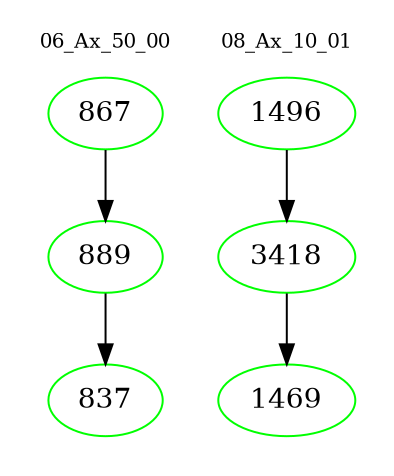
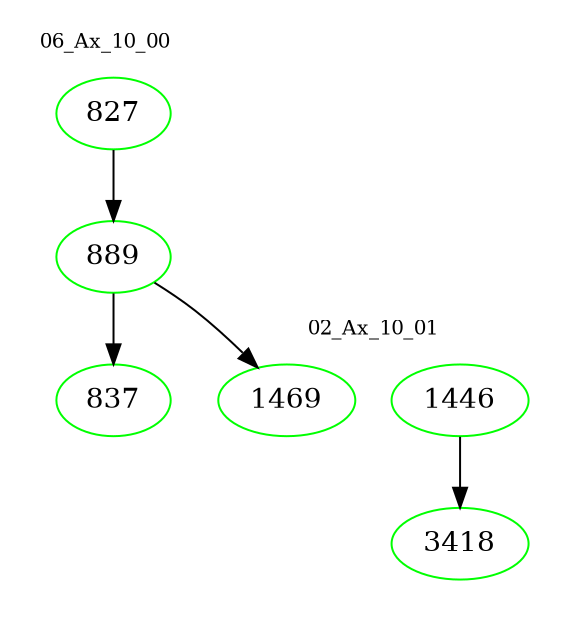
(106, 43) -> (106, 43)
(287, 43) -> (373, 330)
(106, 114) -> (114, 114)
(287, 114) -> (460, 400)
(287, 319) -> (216, 328)
